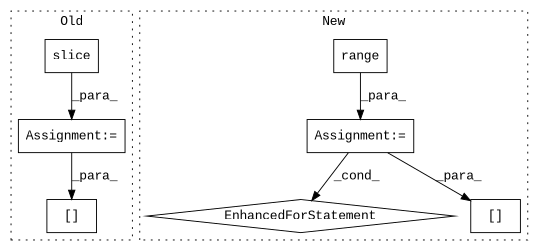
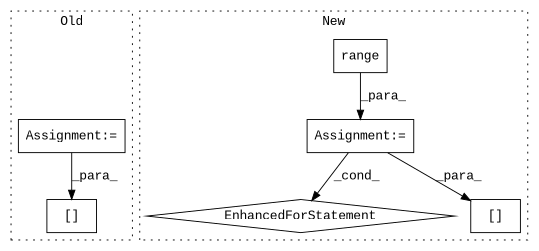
(72, 56) -> none
